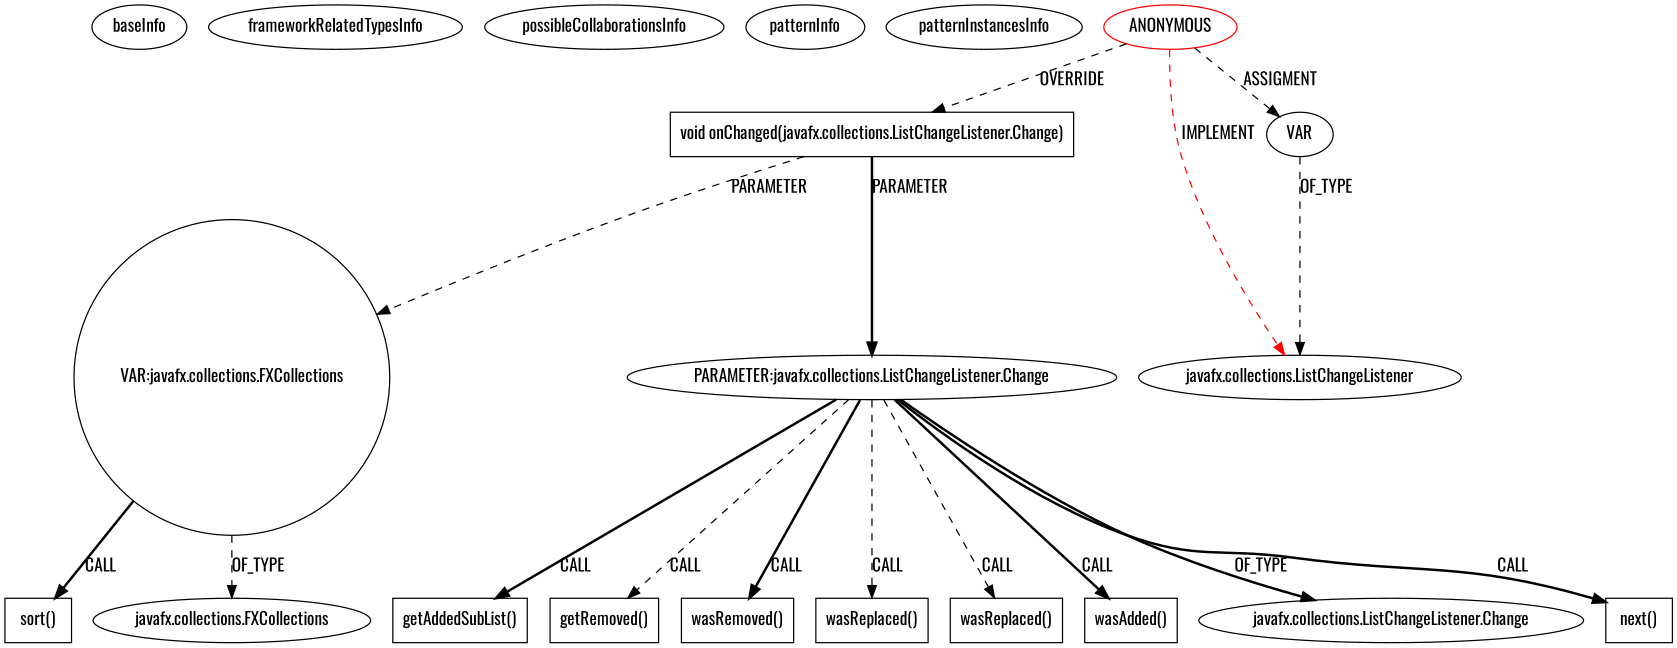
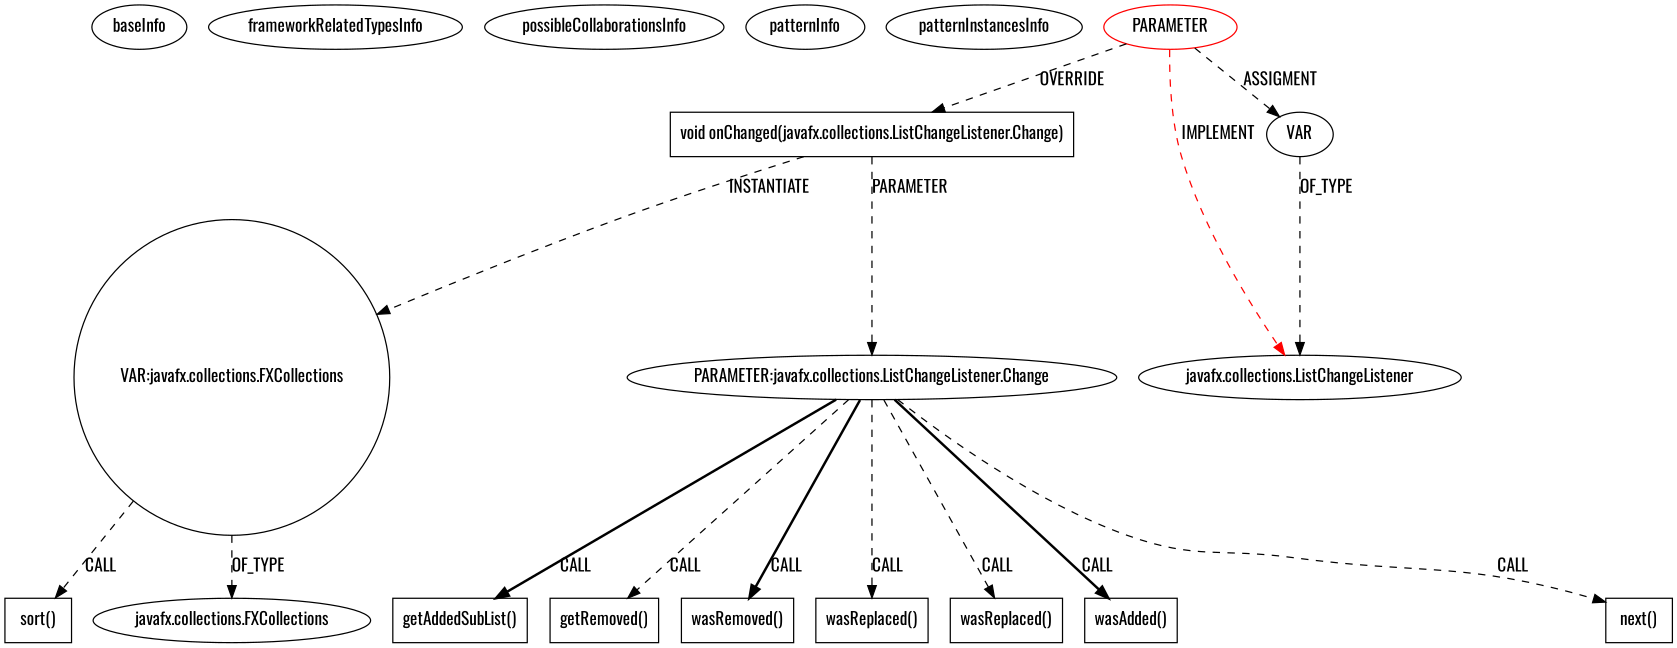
(1170, 27) -> (1170, 27)
(770, 188) -> (770, 188)
(872, 250) -> (872, 250)
(98, 545) -> (98, 545)
(1227, 553) -> (1227, 553)
(1391, 620) -> none
